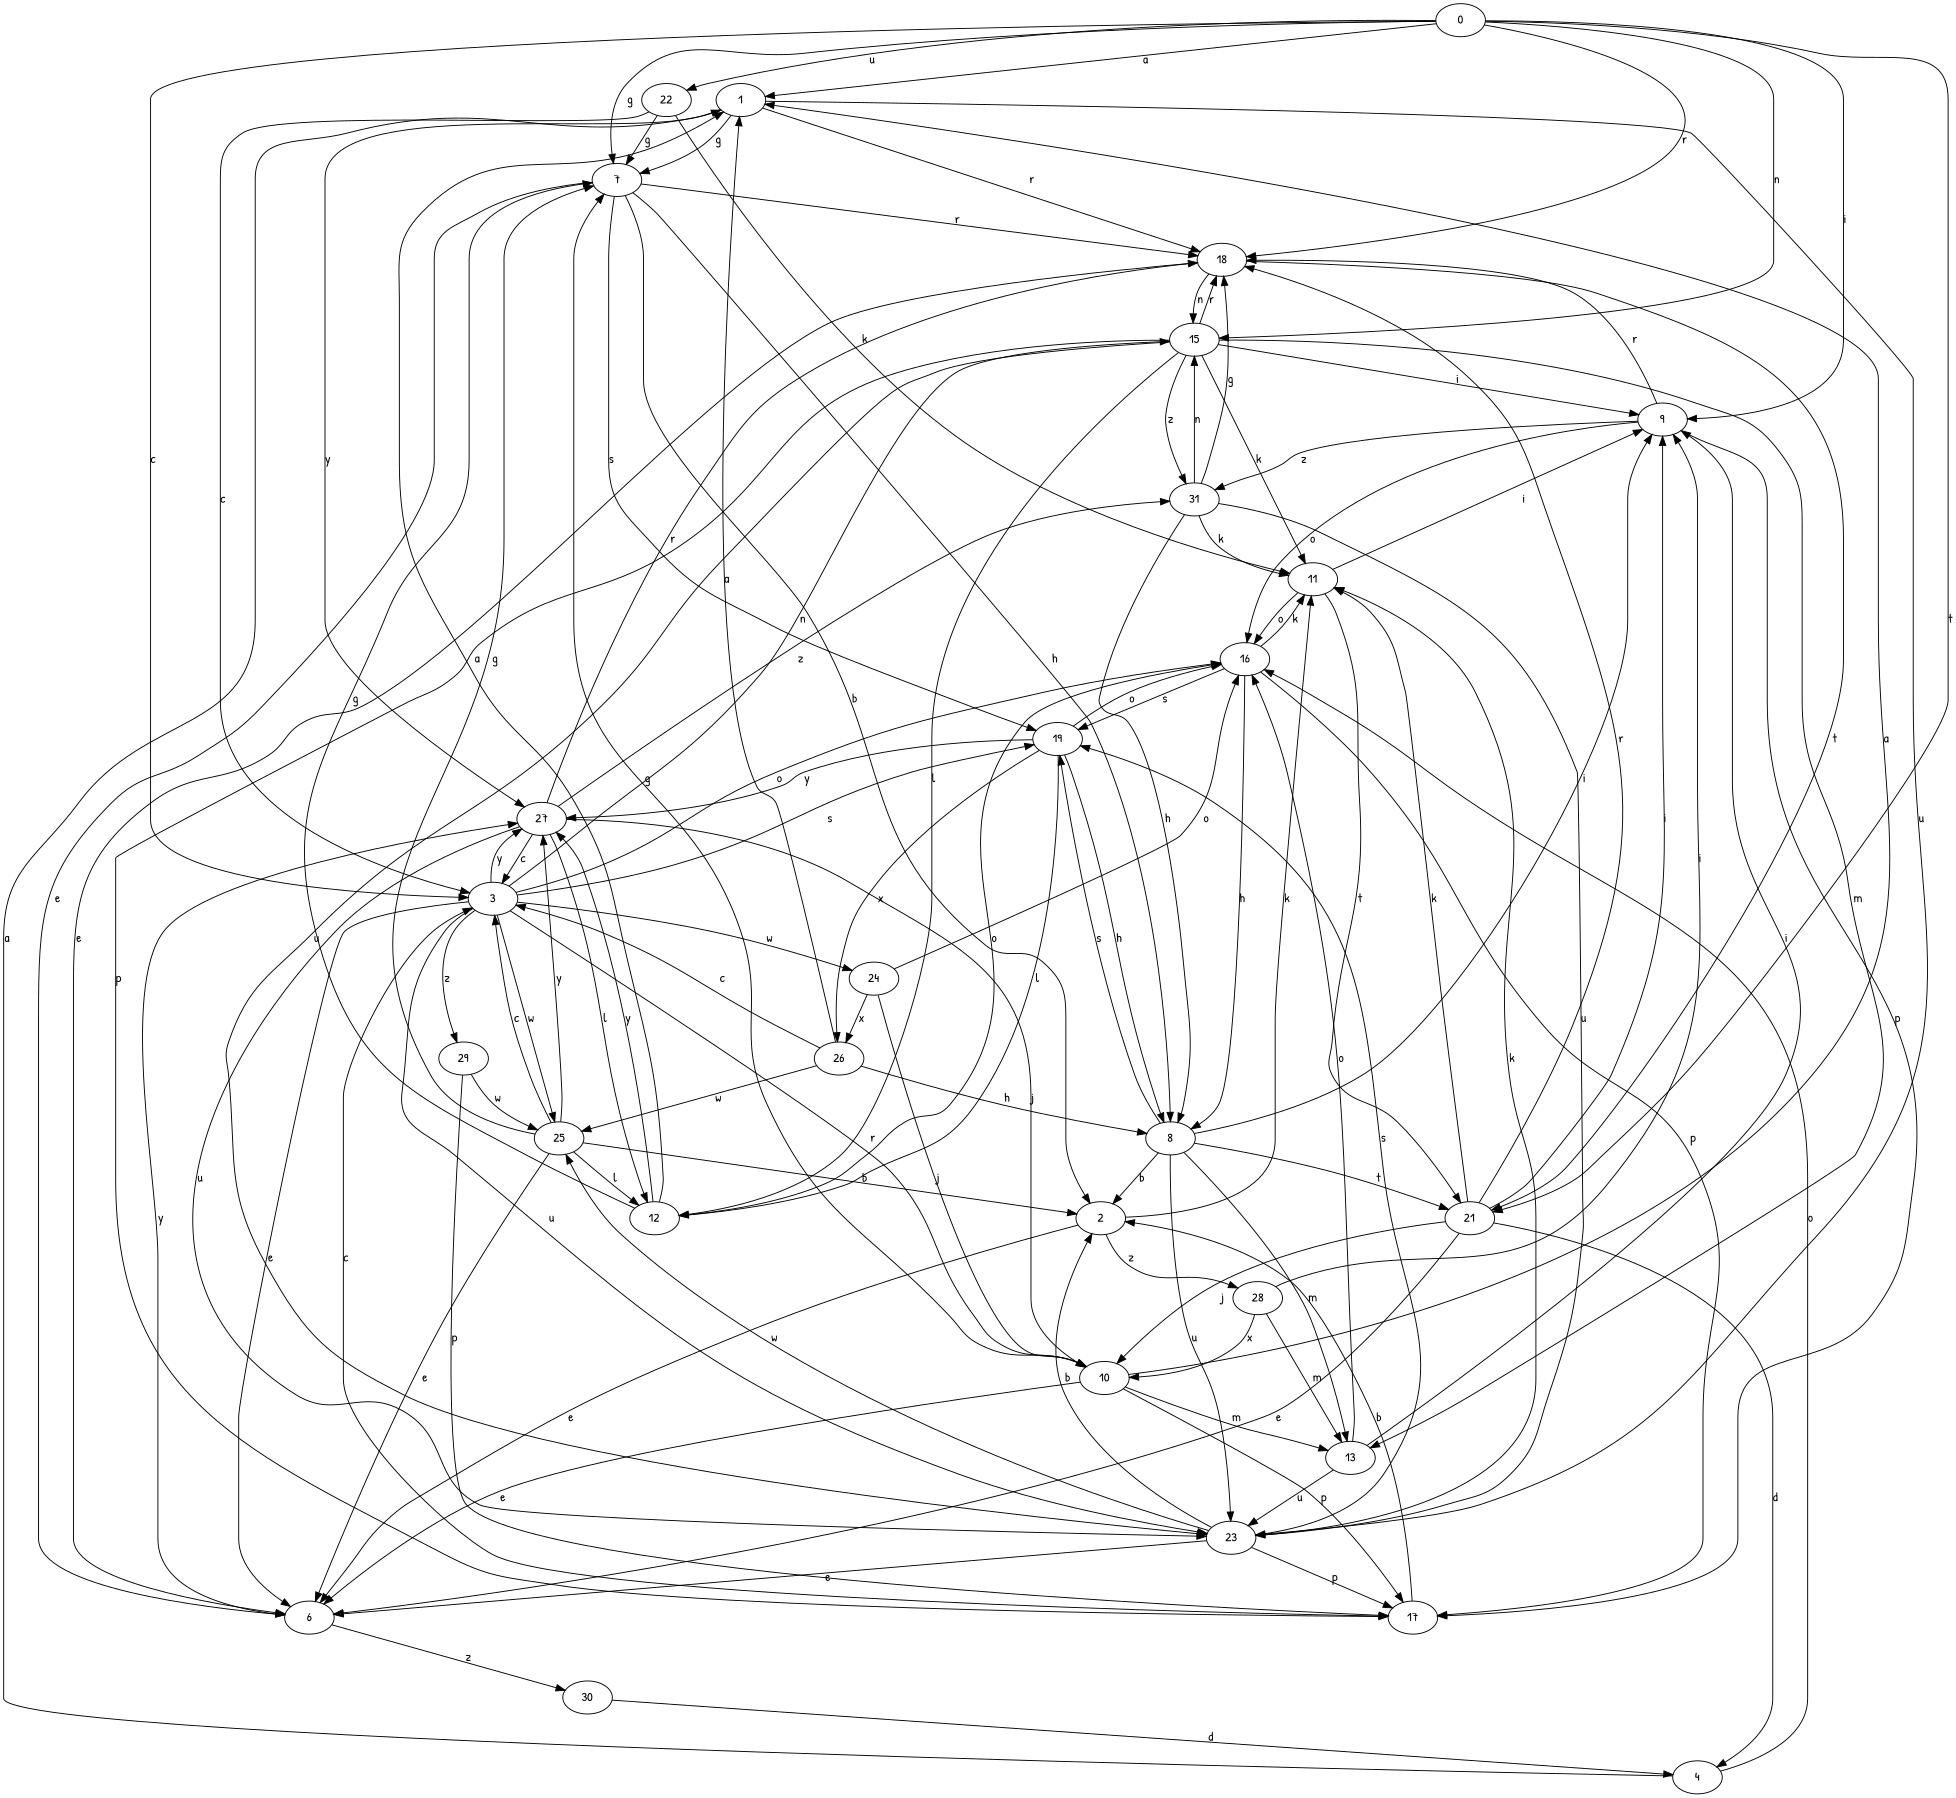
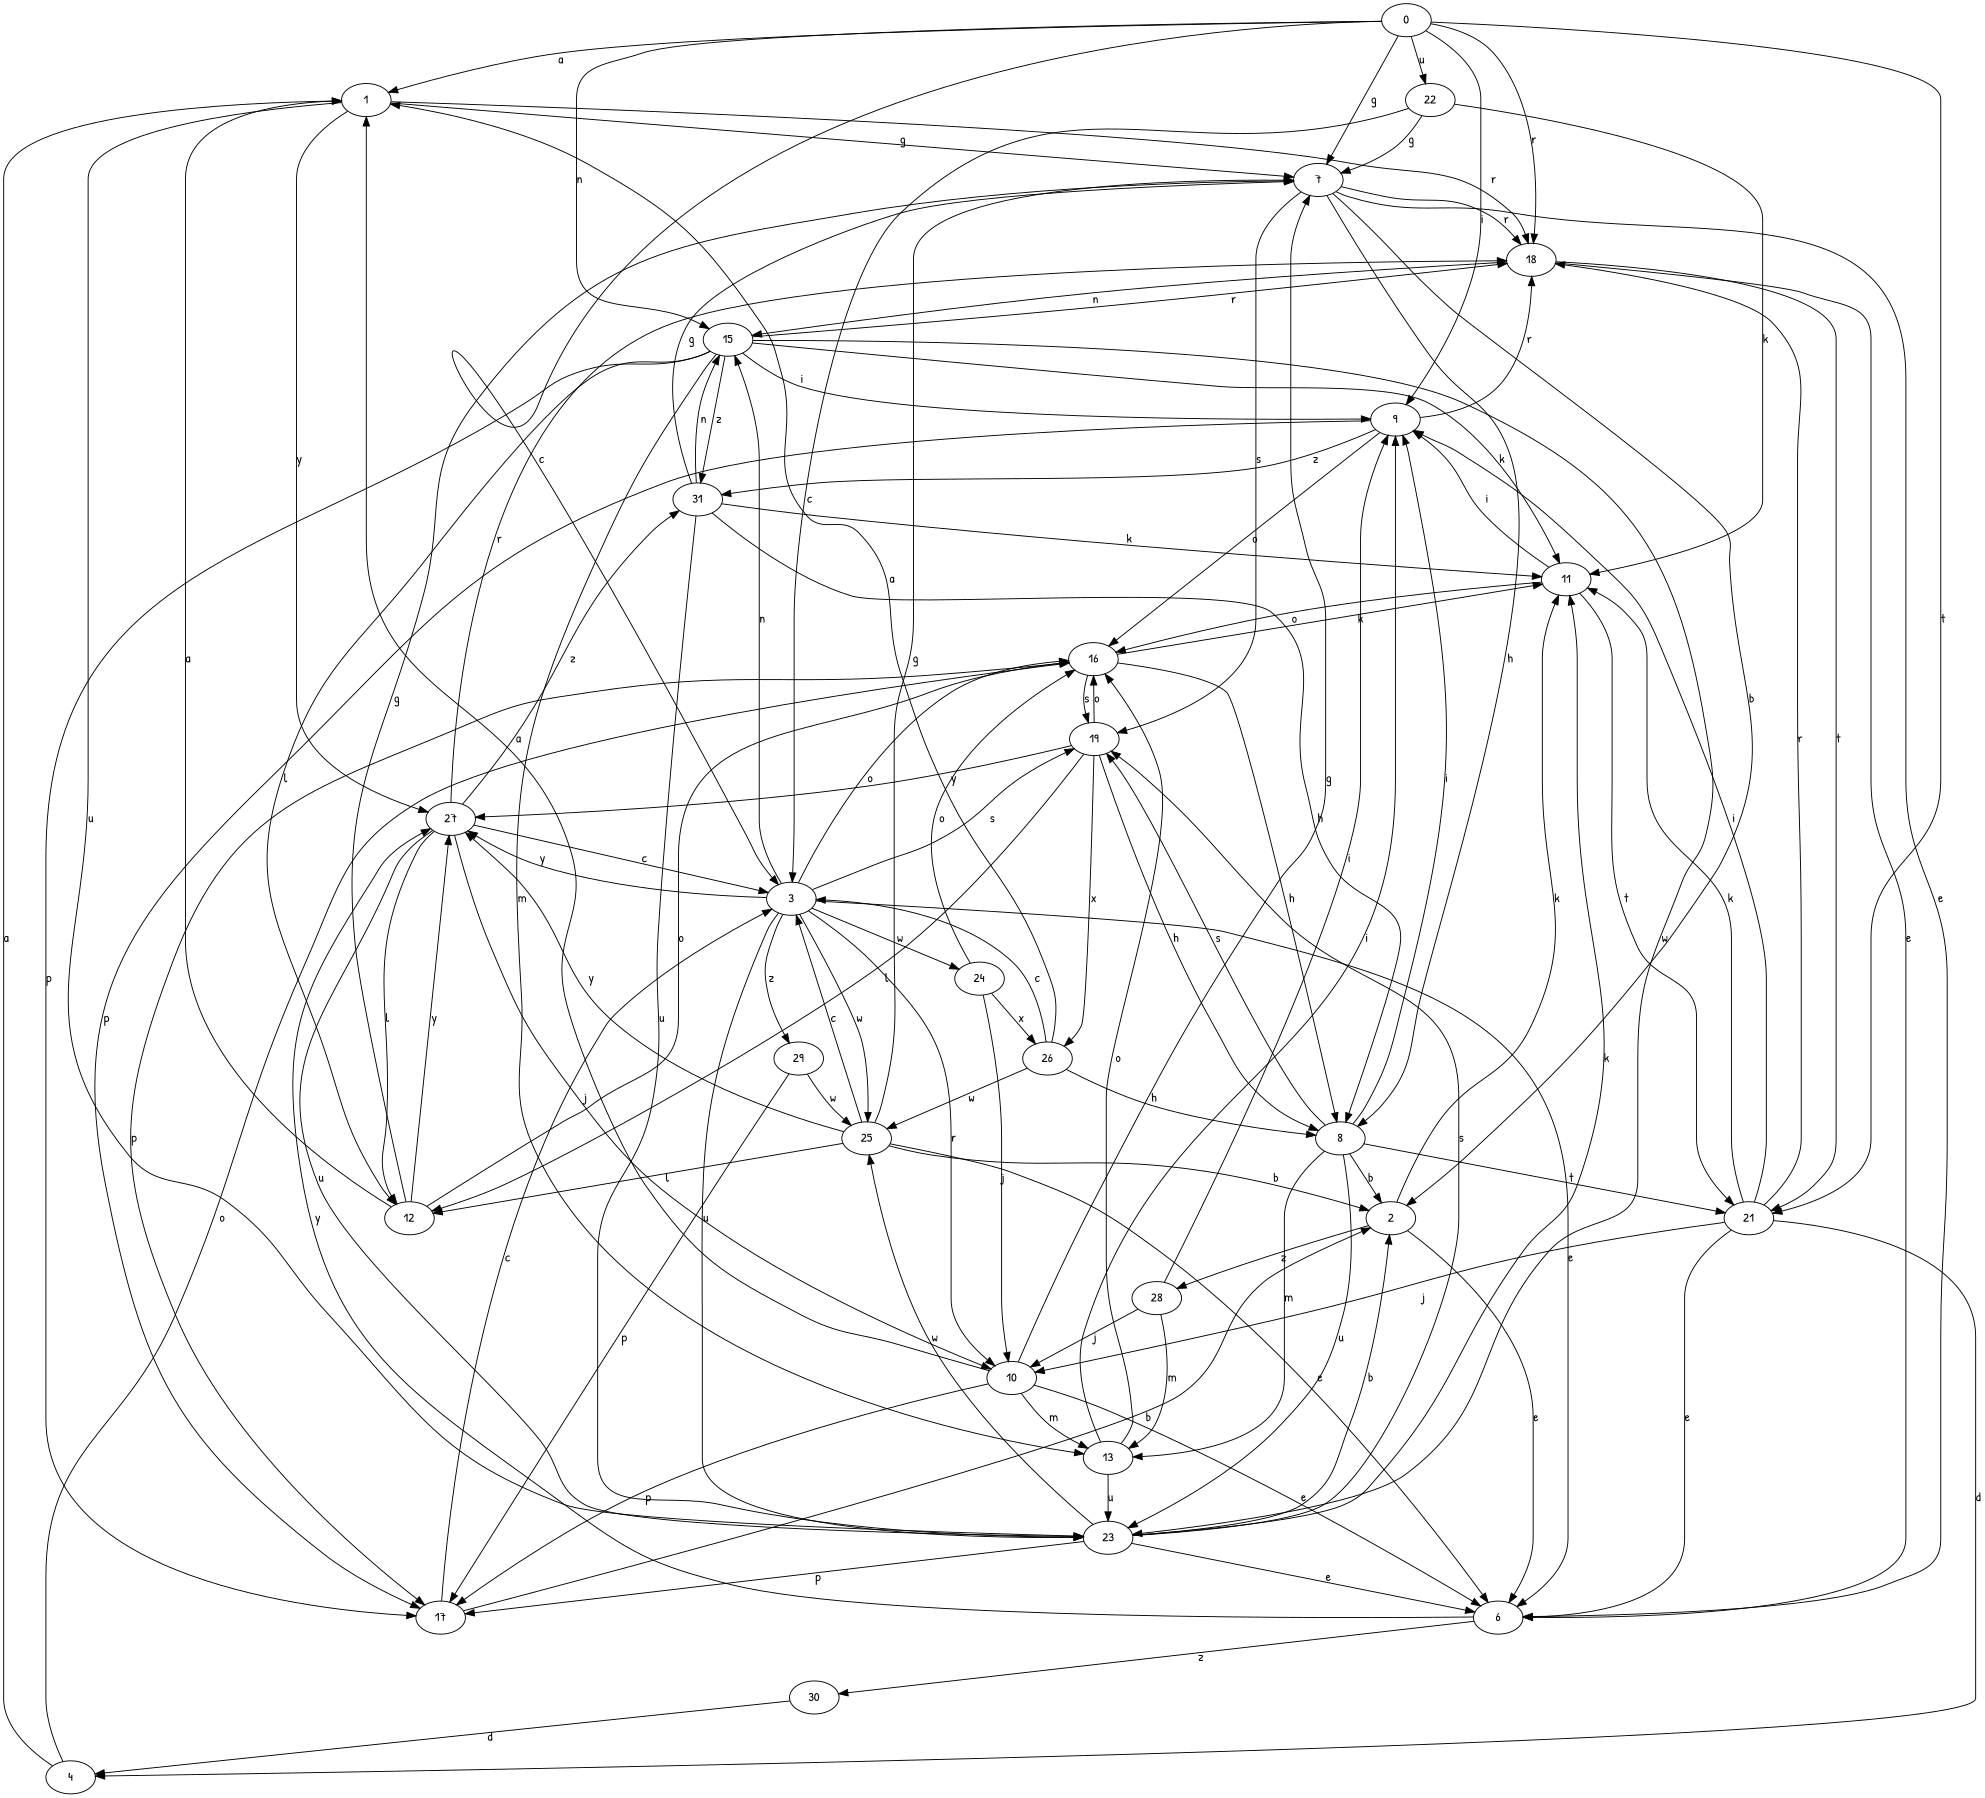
(1226, 386) -> (890, 216)
(317, 939) -> (1665, 939)
(1250, 1338) -> (1095, 1338)
